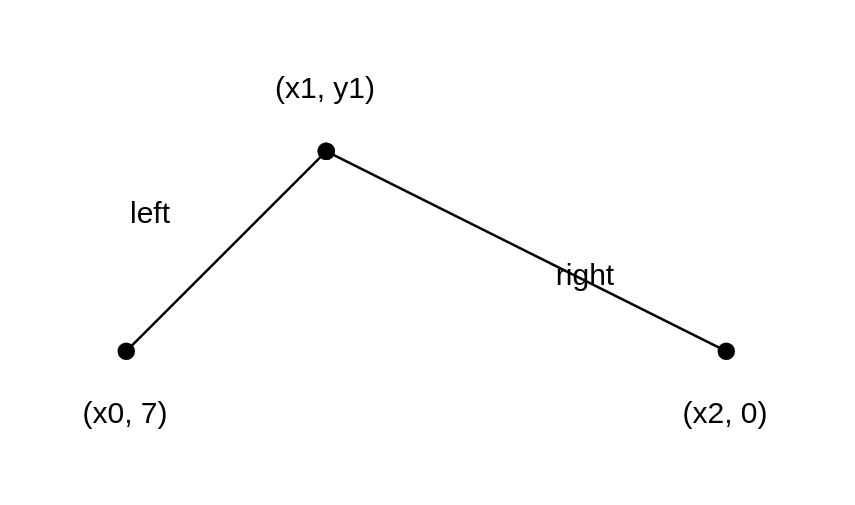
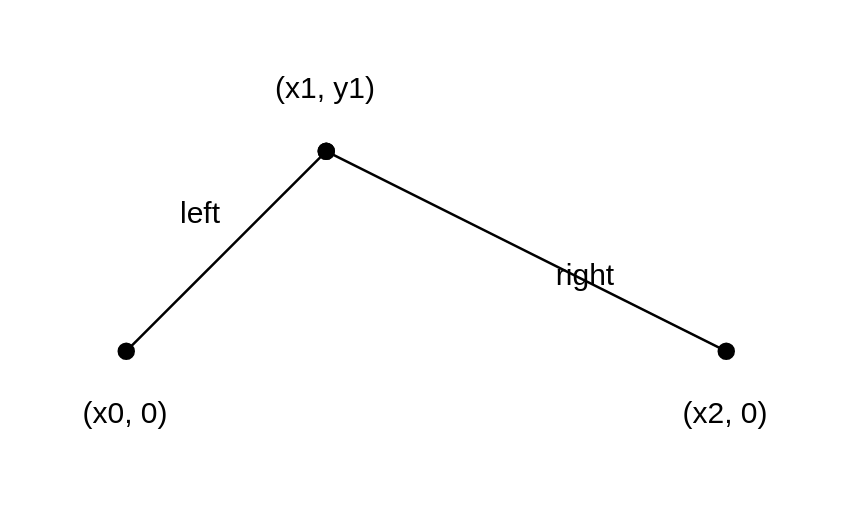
(151, 214) -> (201, 214)
(126, 414) -> (126, 414)
